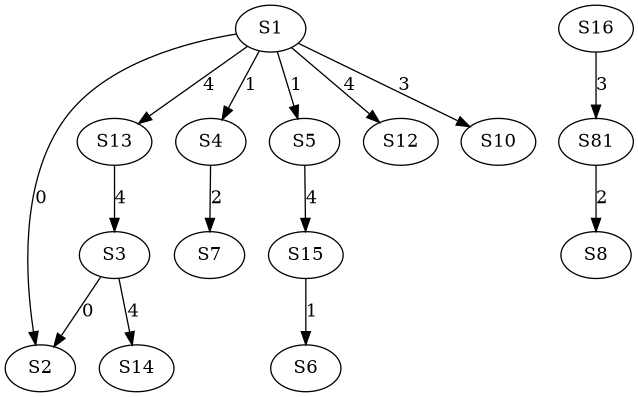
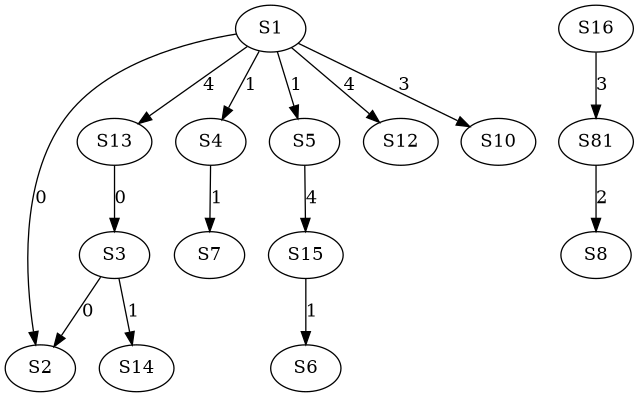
(121, 198) -> (121, 198)
(217, 198) -> (217, 198)
(134, 312) -> (134, 312)
